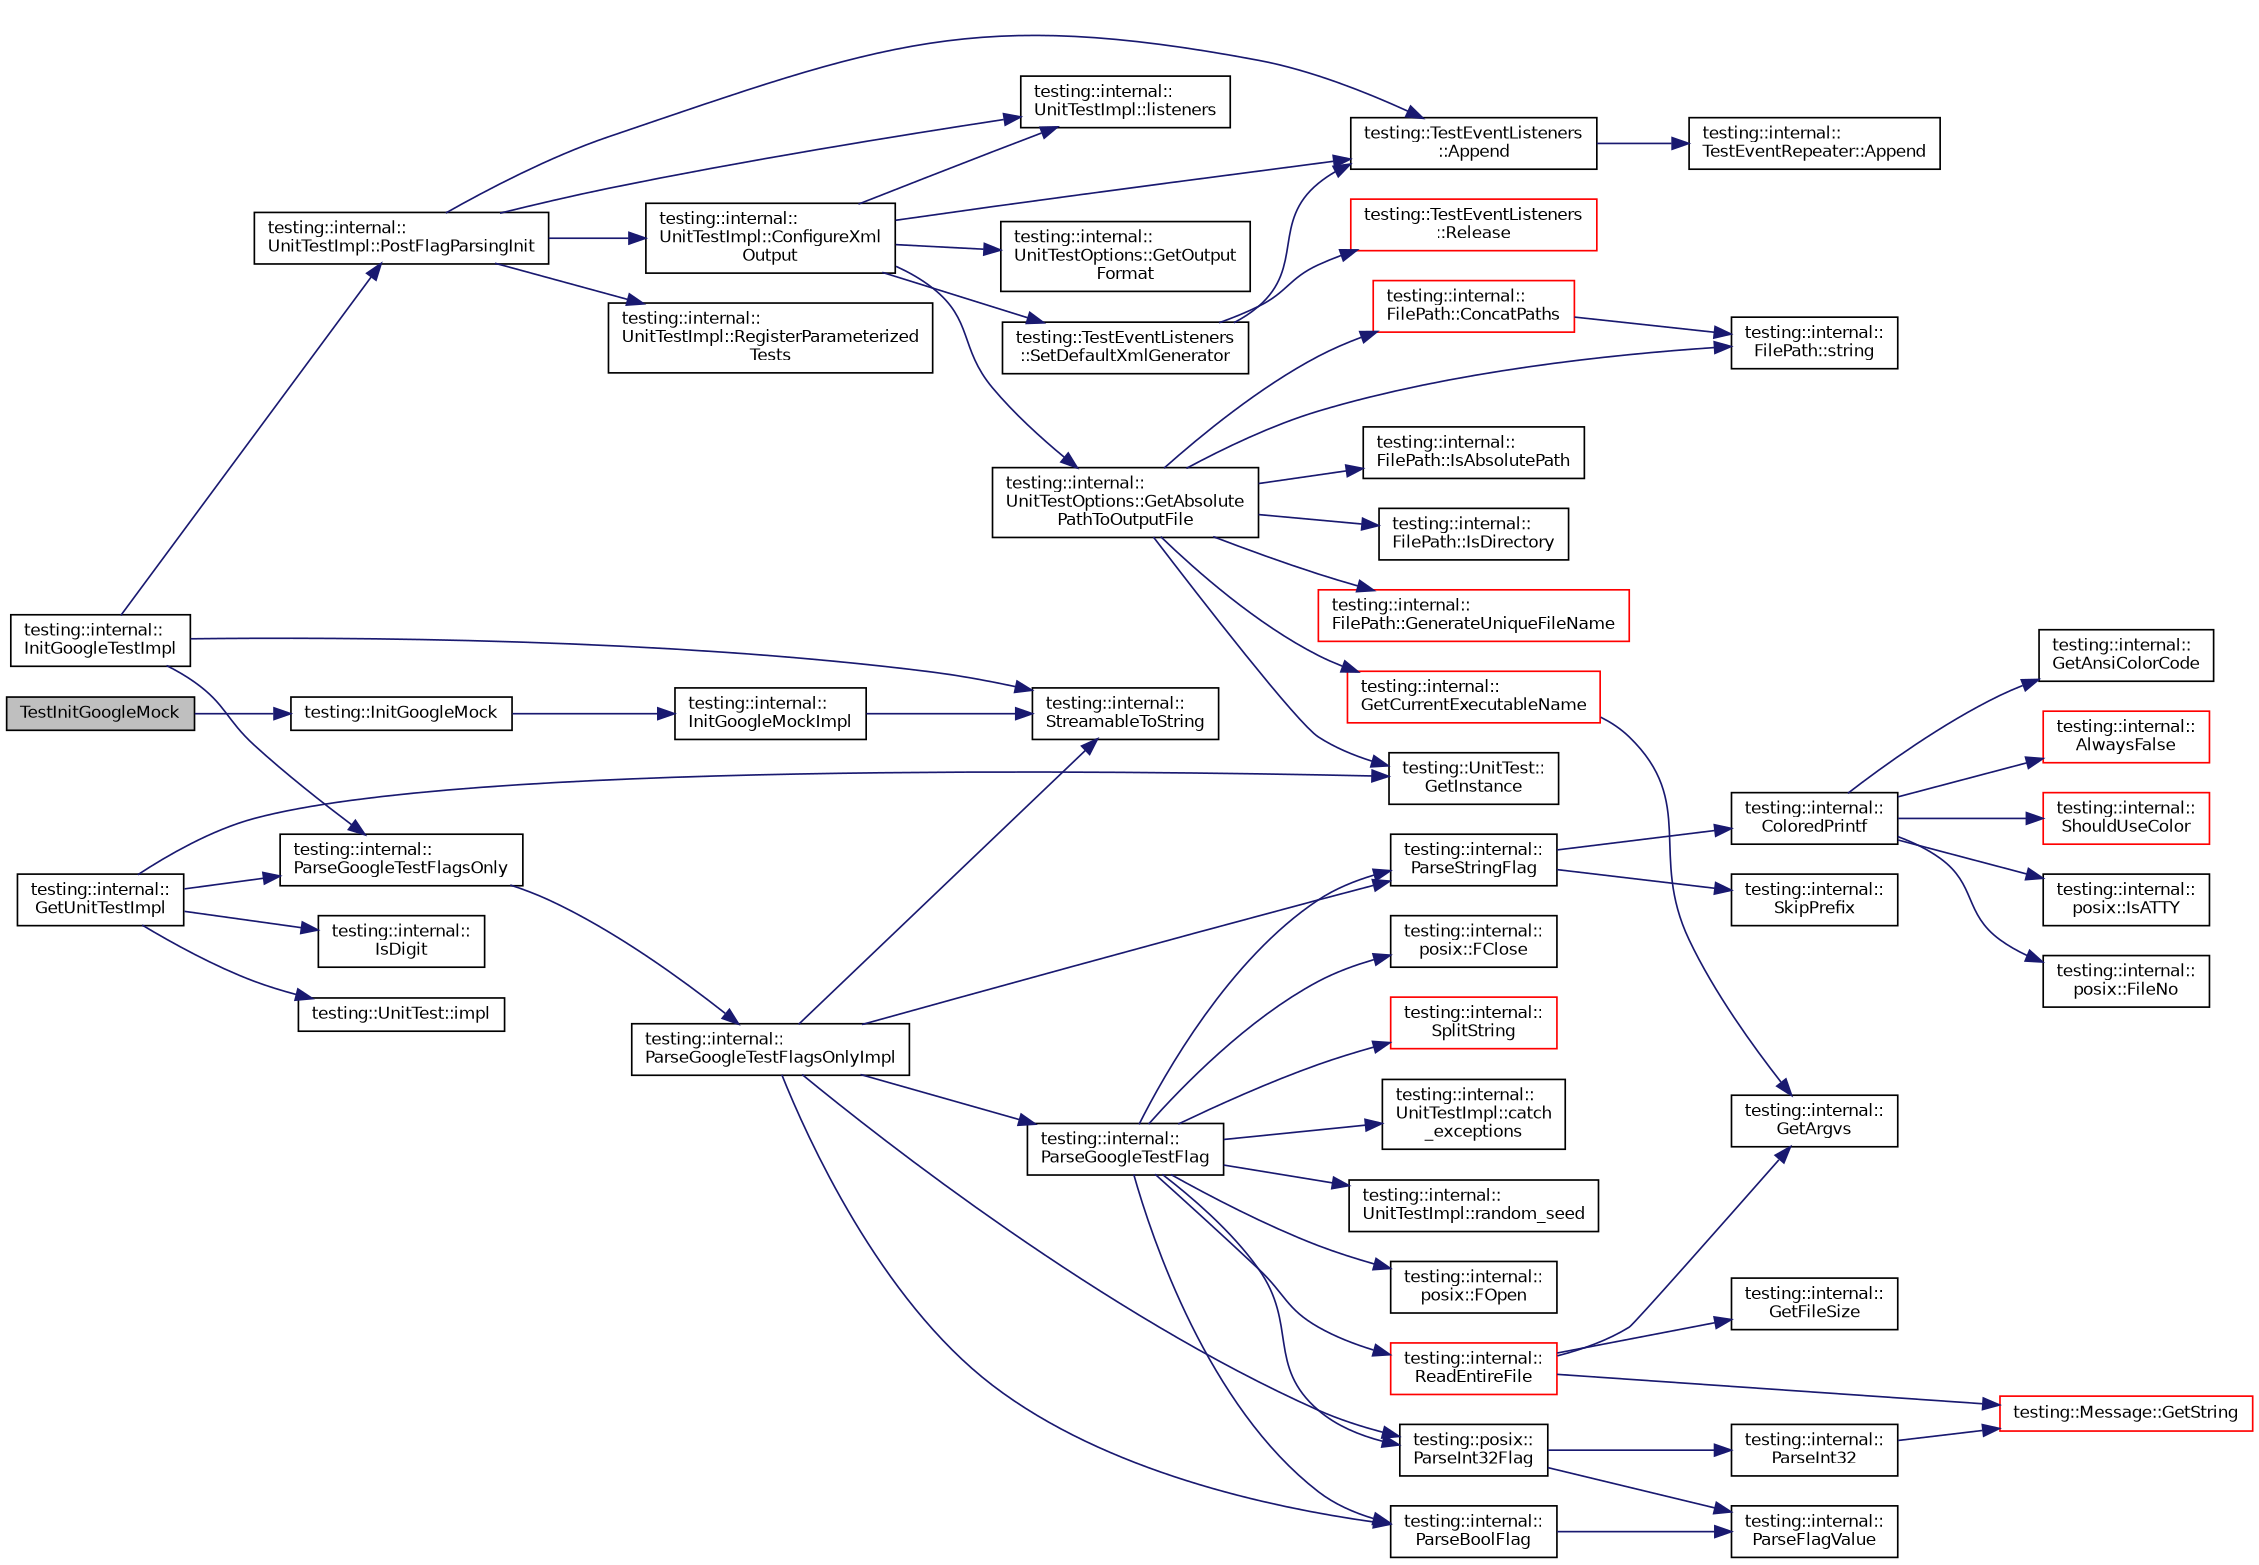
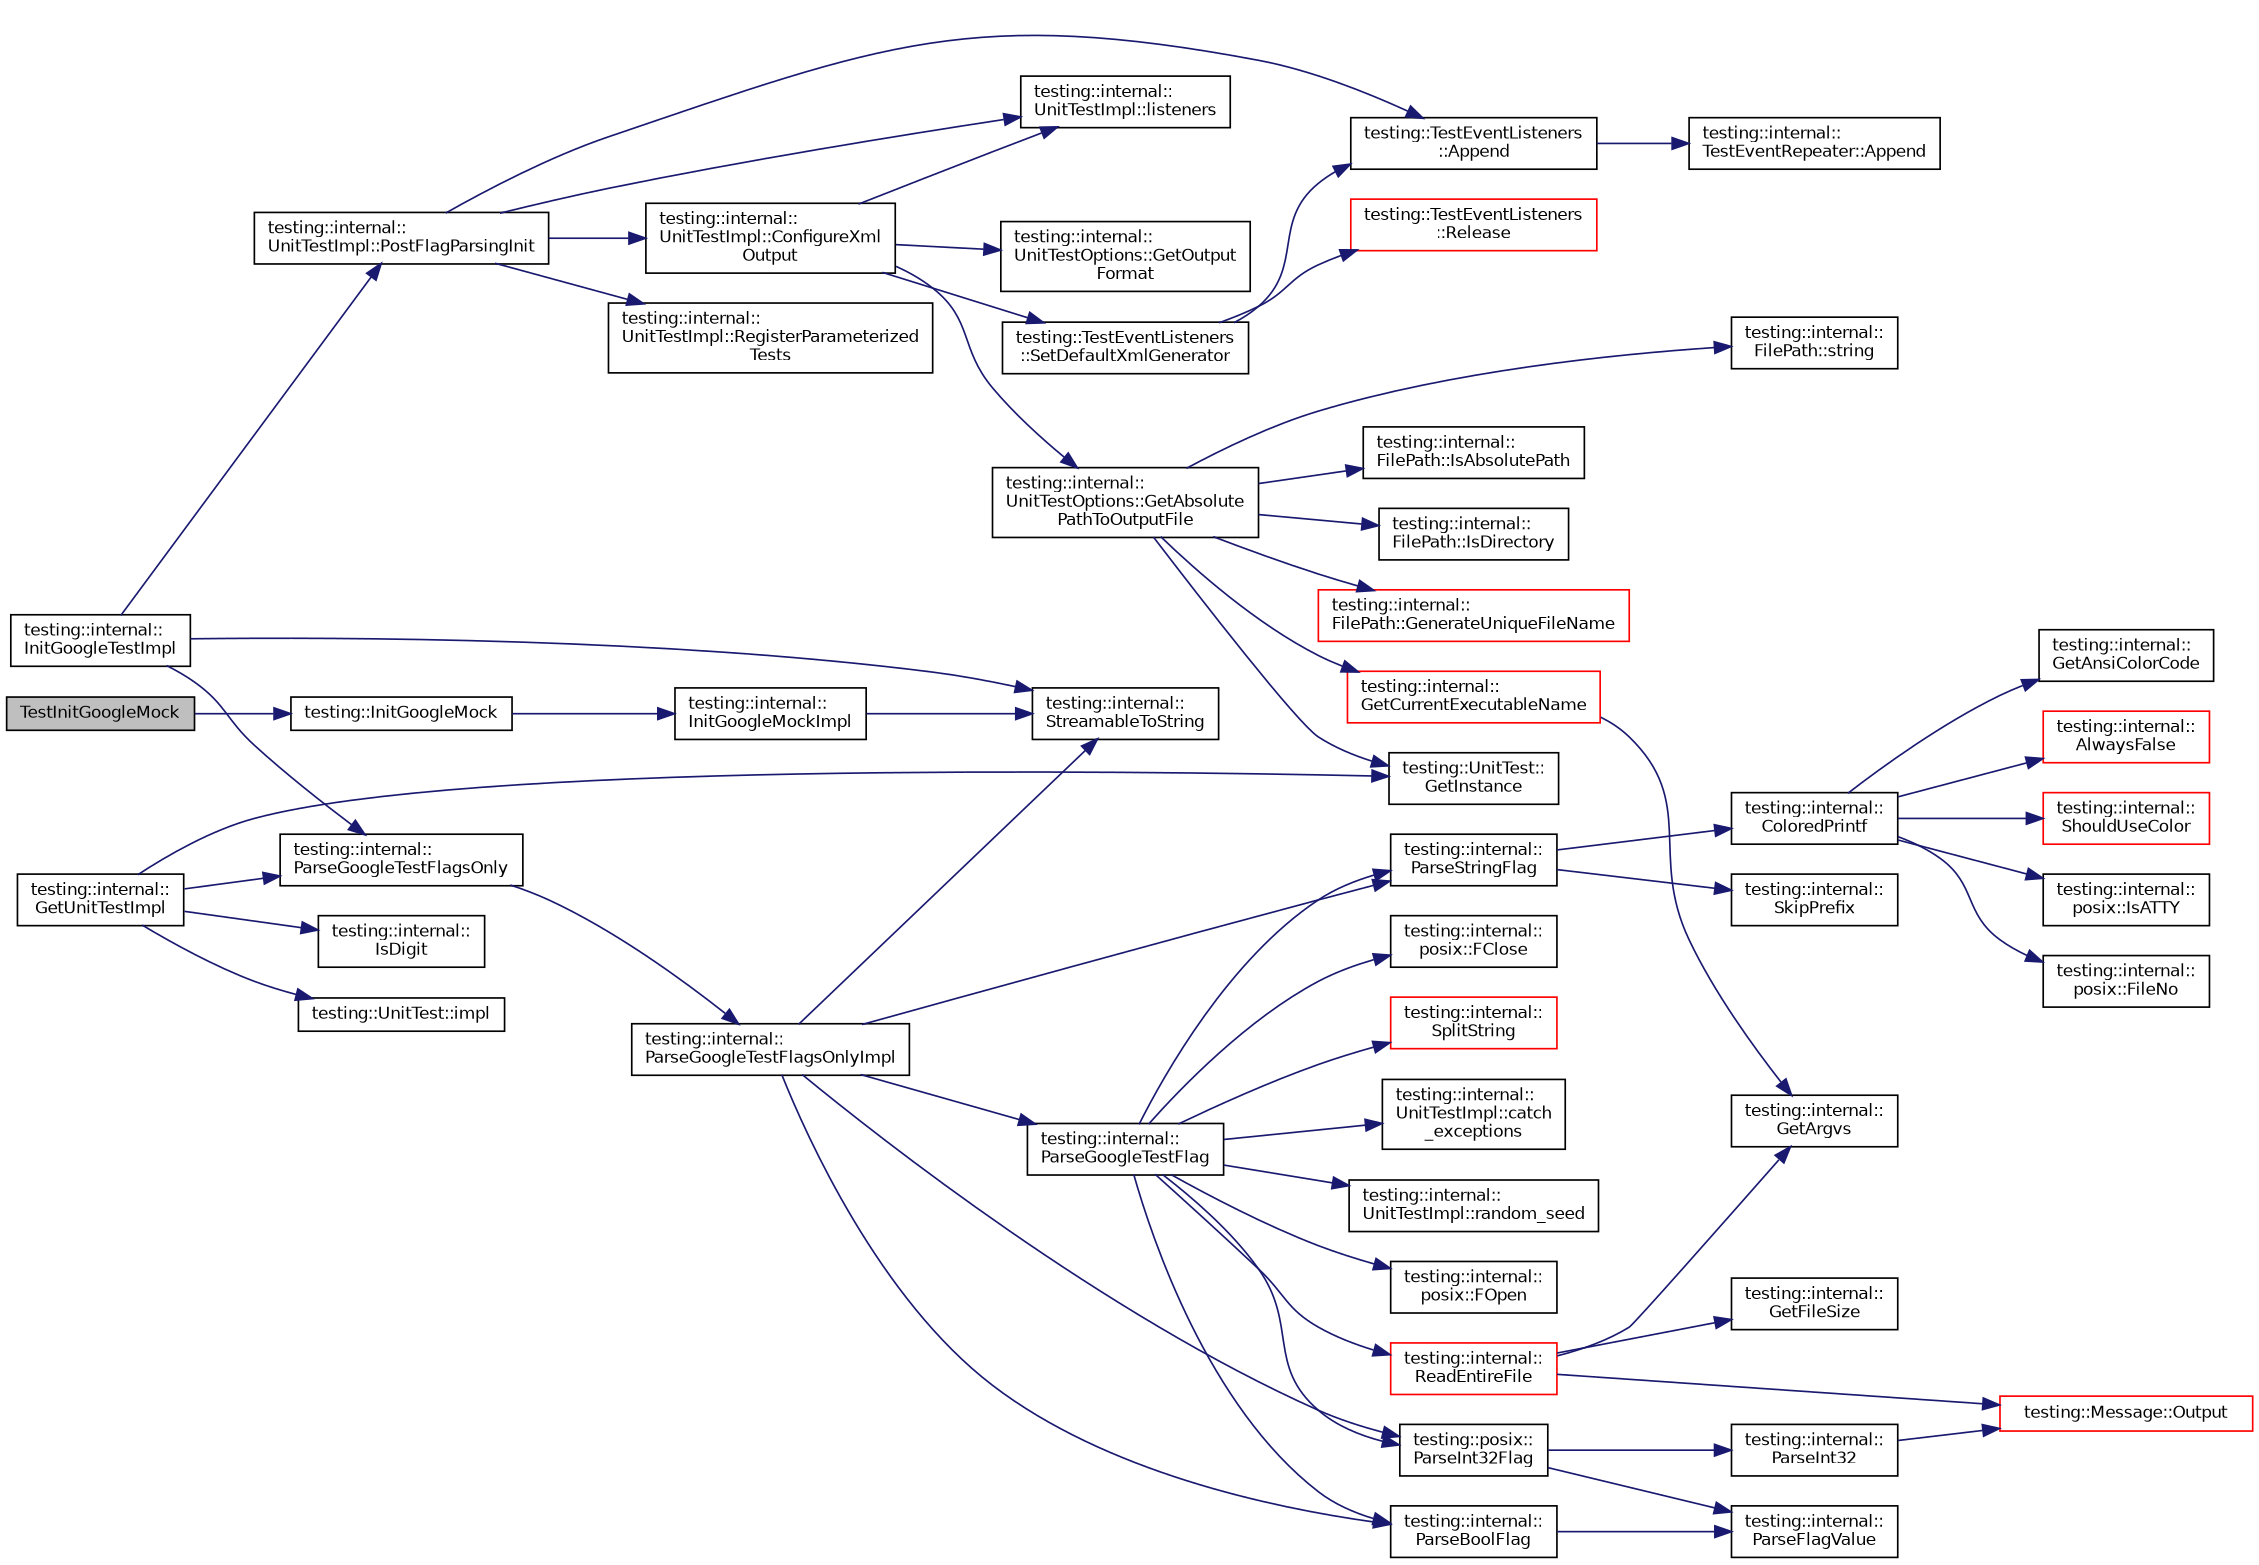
(1114, 190) -> none
(1474, 306) -> none
(2126, 1414) -> (2126, 1414)
